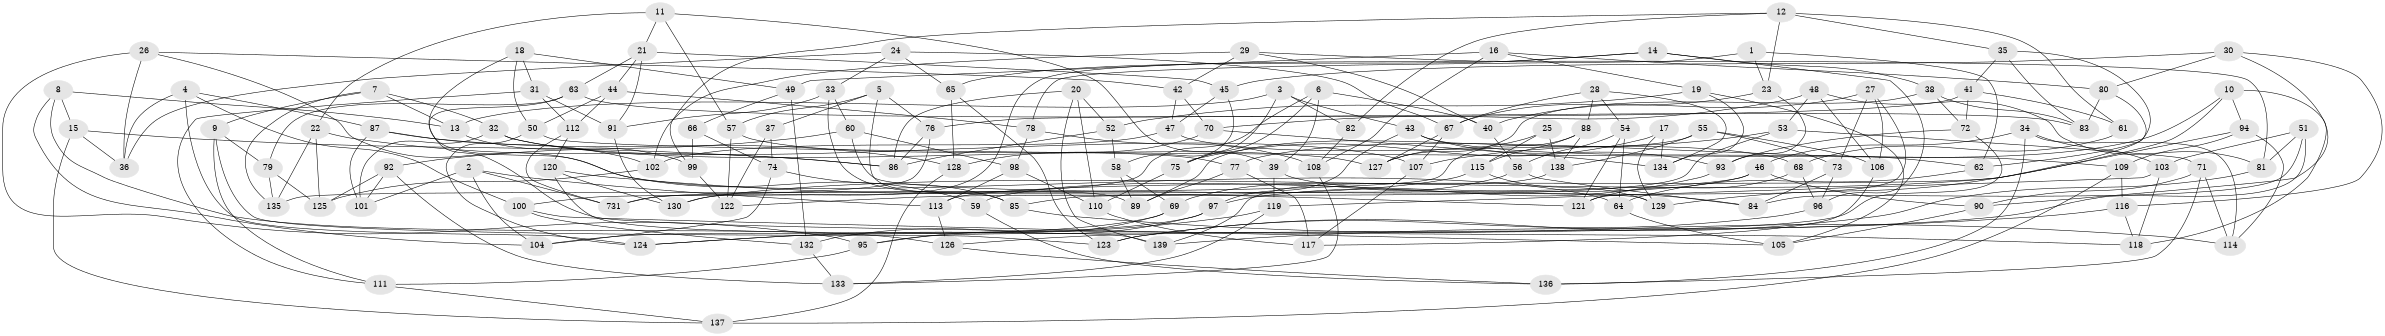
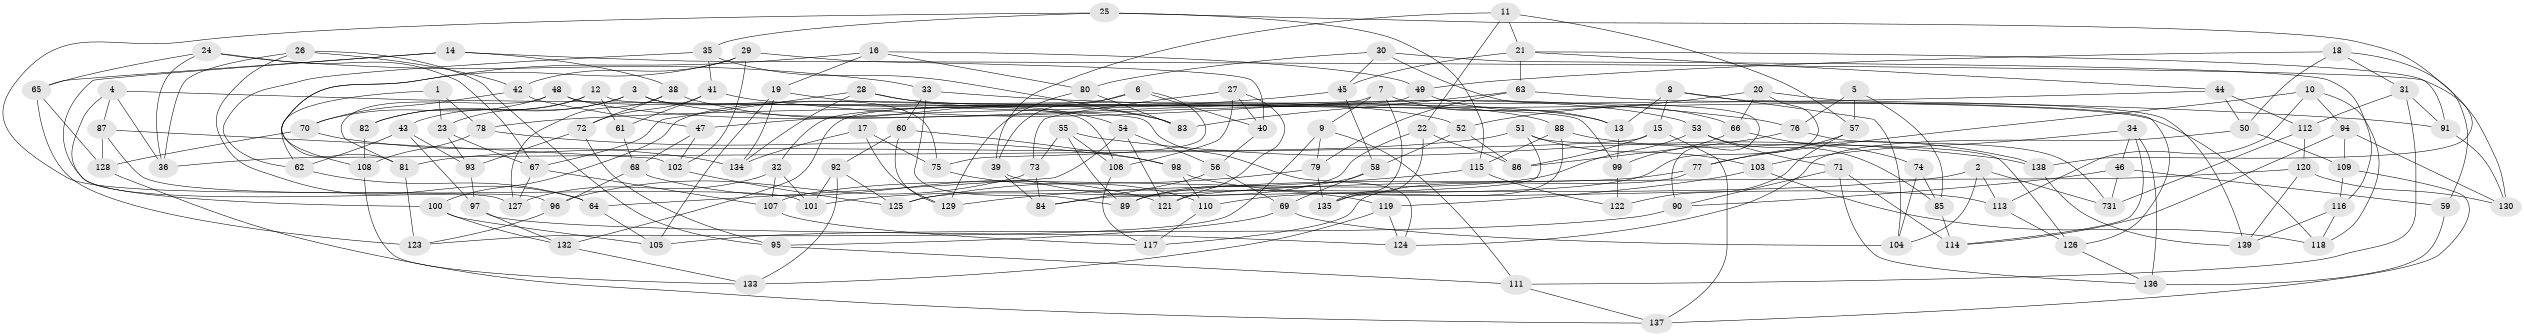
(1892, 32) -> (903, 22)
(973, 100) -> (1747, 110)
(770, 129) -> none
